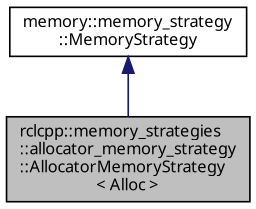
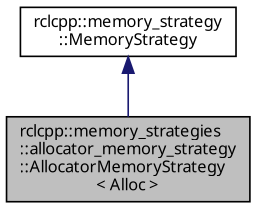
(128, 32) -> (128, 32)
